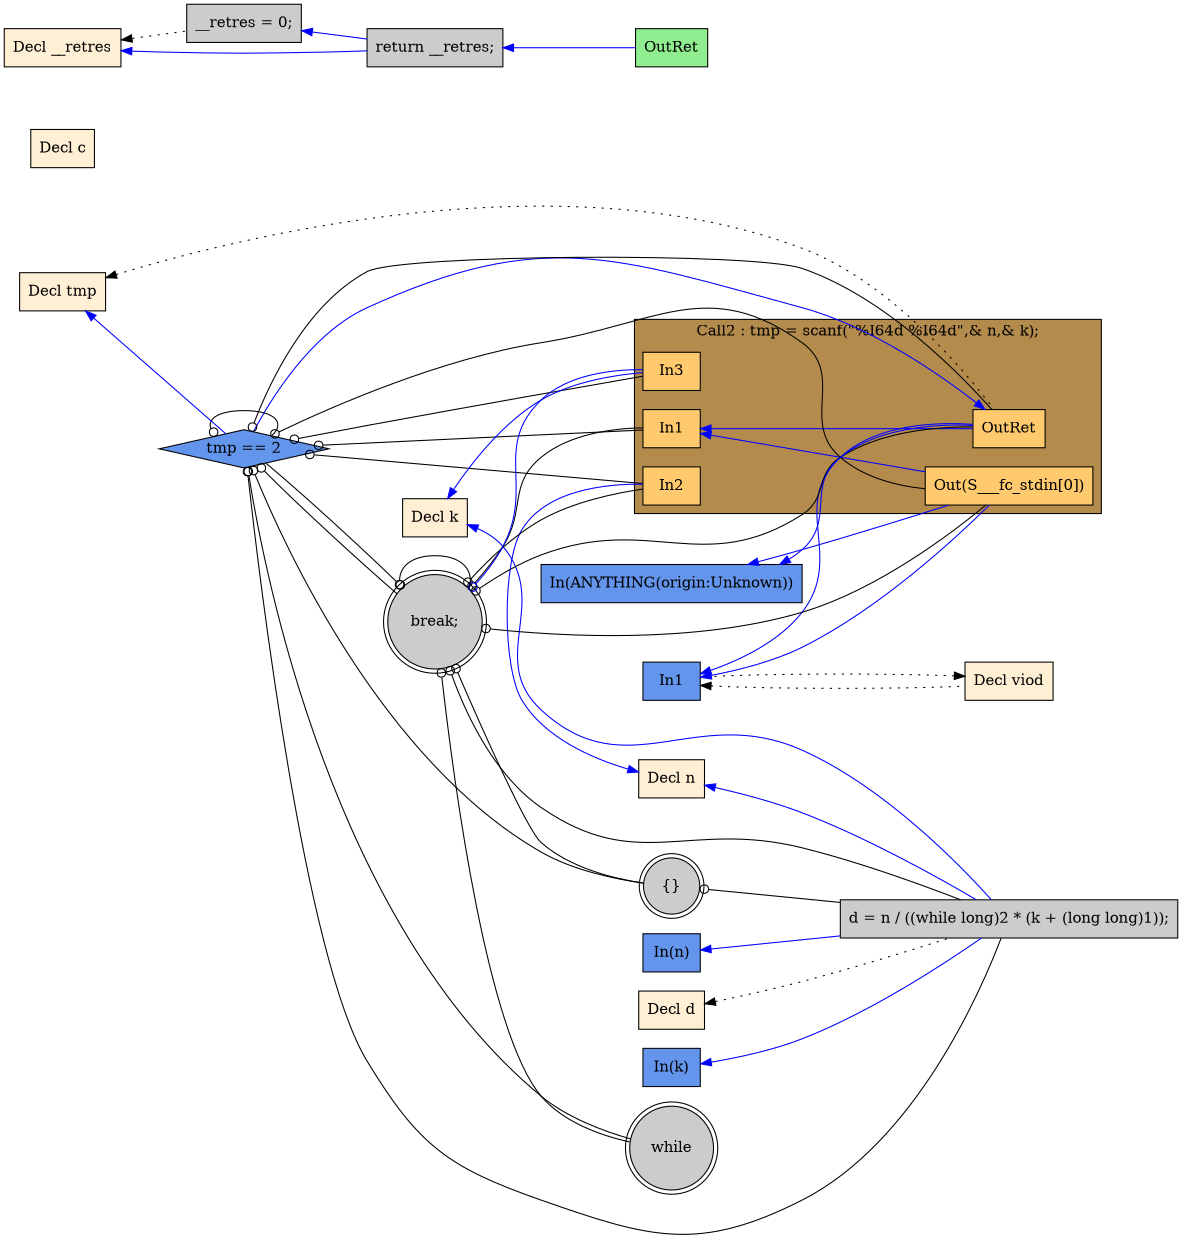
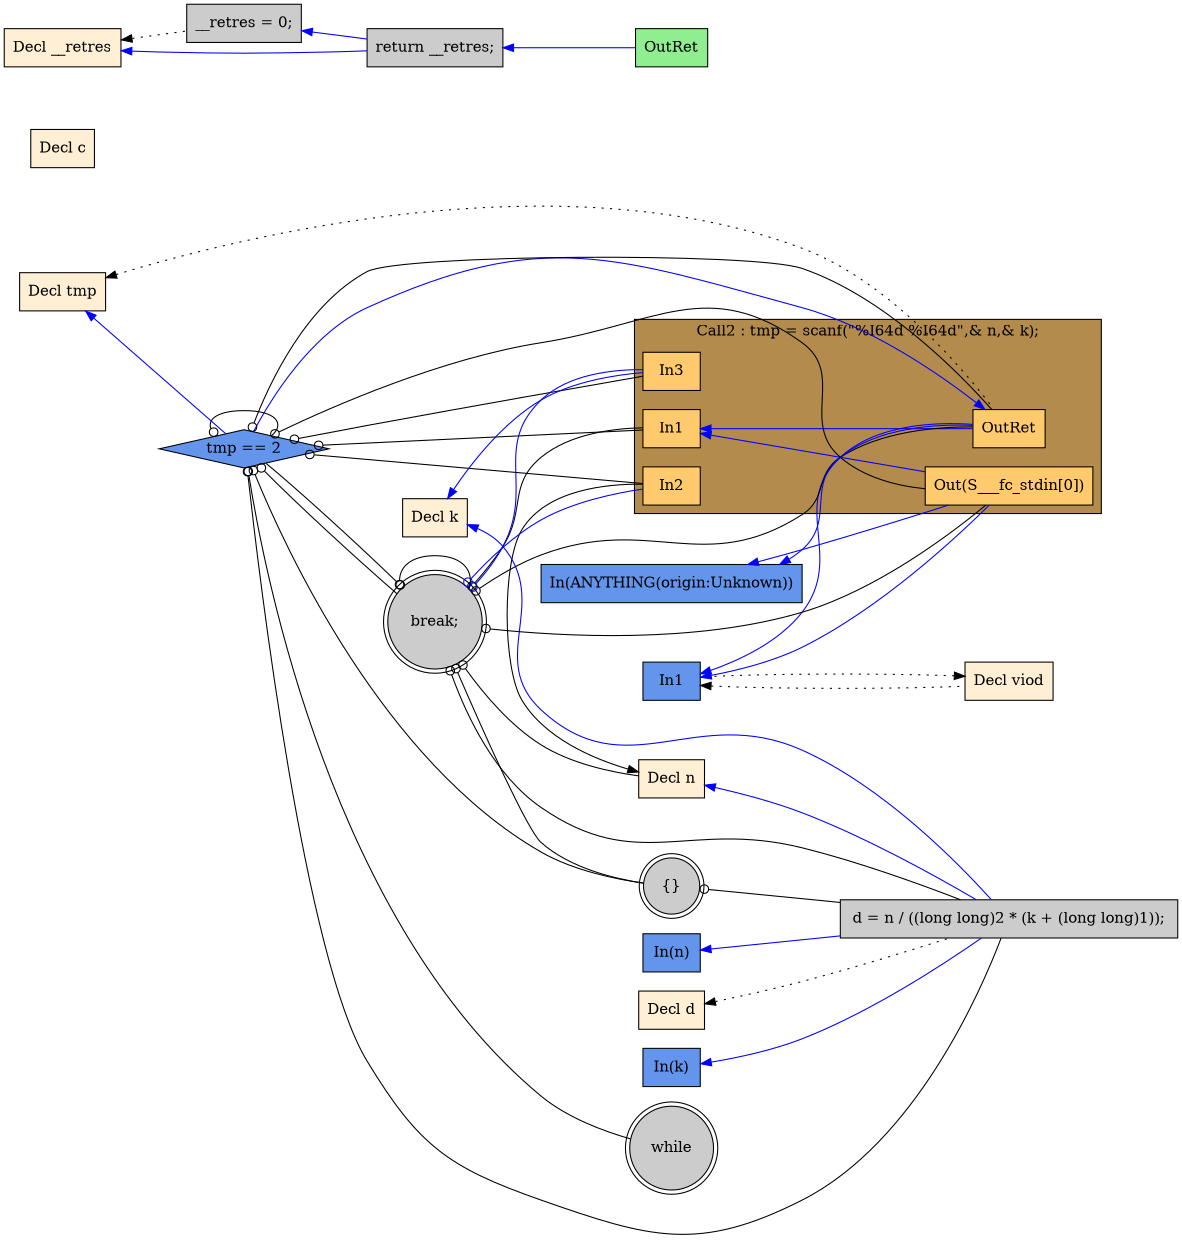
(548, 516) -> (548, 516)
(507, 612) -> (507, 612)
(1009, 919) -> (1009, 919)
(484, 941) -> (539, 743)
